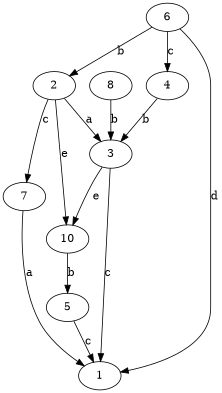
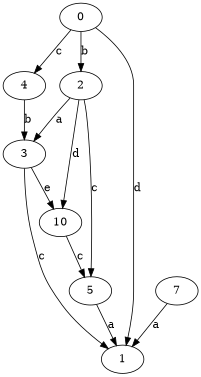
(167, 17) -> (81, 17)
(111, 86) -> none
(36, 136) -> (91, 184)
(65, 154) -> (76, 154)
(72, 273) -> (80, 257)
(88, 342) -> (111, 325)
